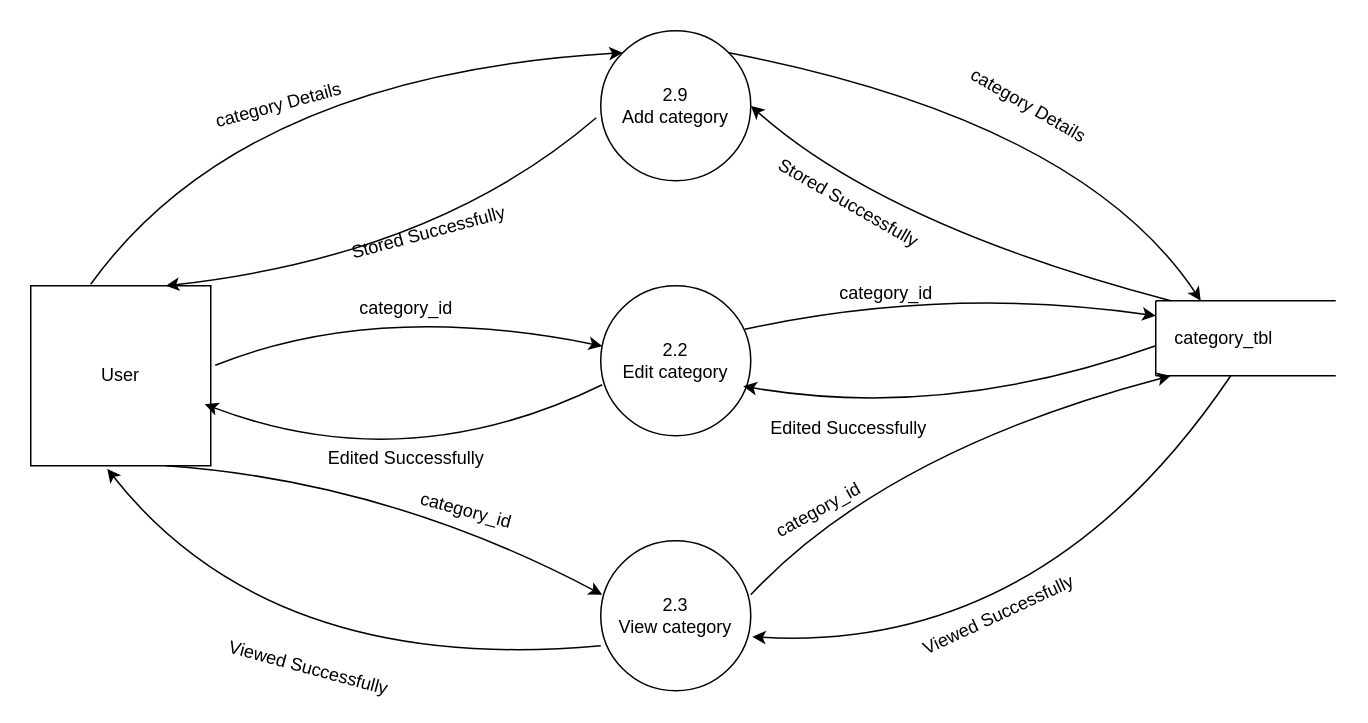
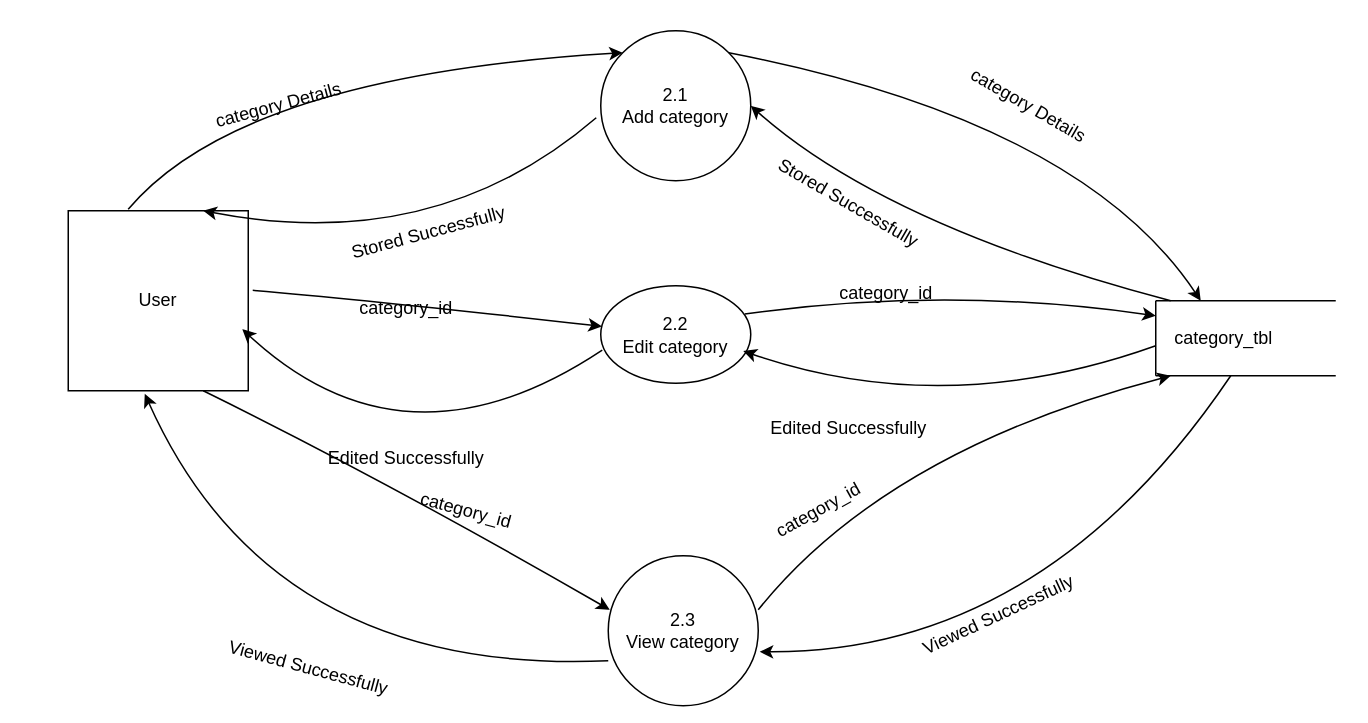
(676, 106) -> (676, 106)
(676, 361) -> (676, 335)
(121, 376) -> (158, 301)
(676, 616) -> (683, 631)
